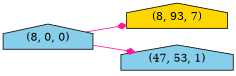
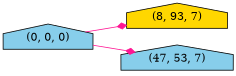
(48, 38) -> (48, 38)
(177, 59) -> (177, 59)
